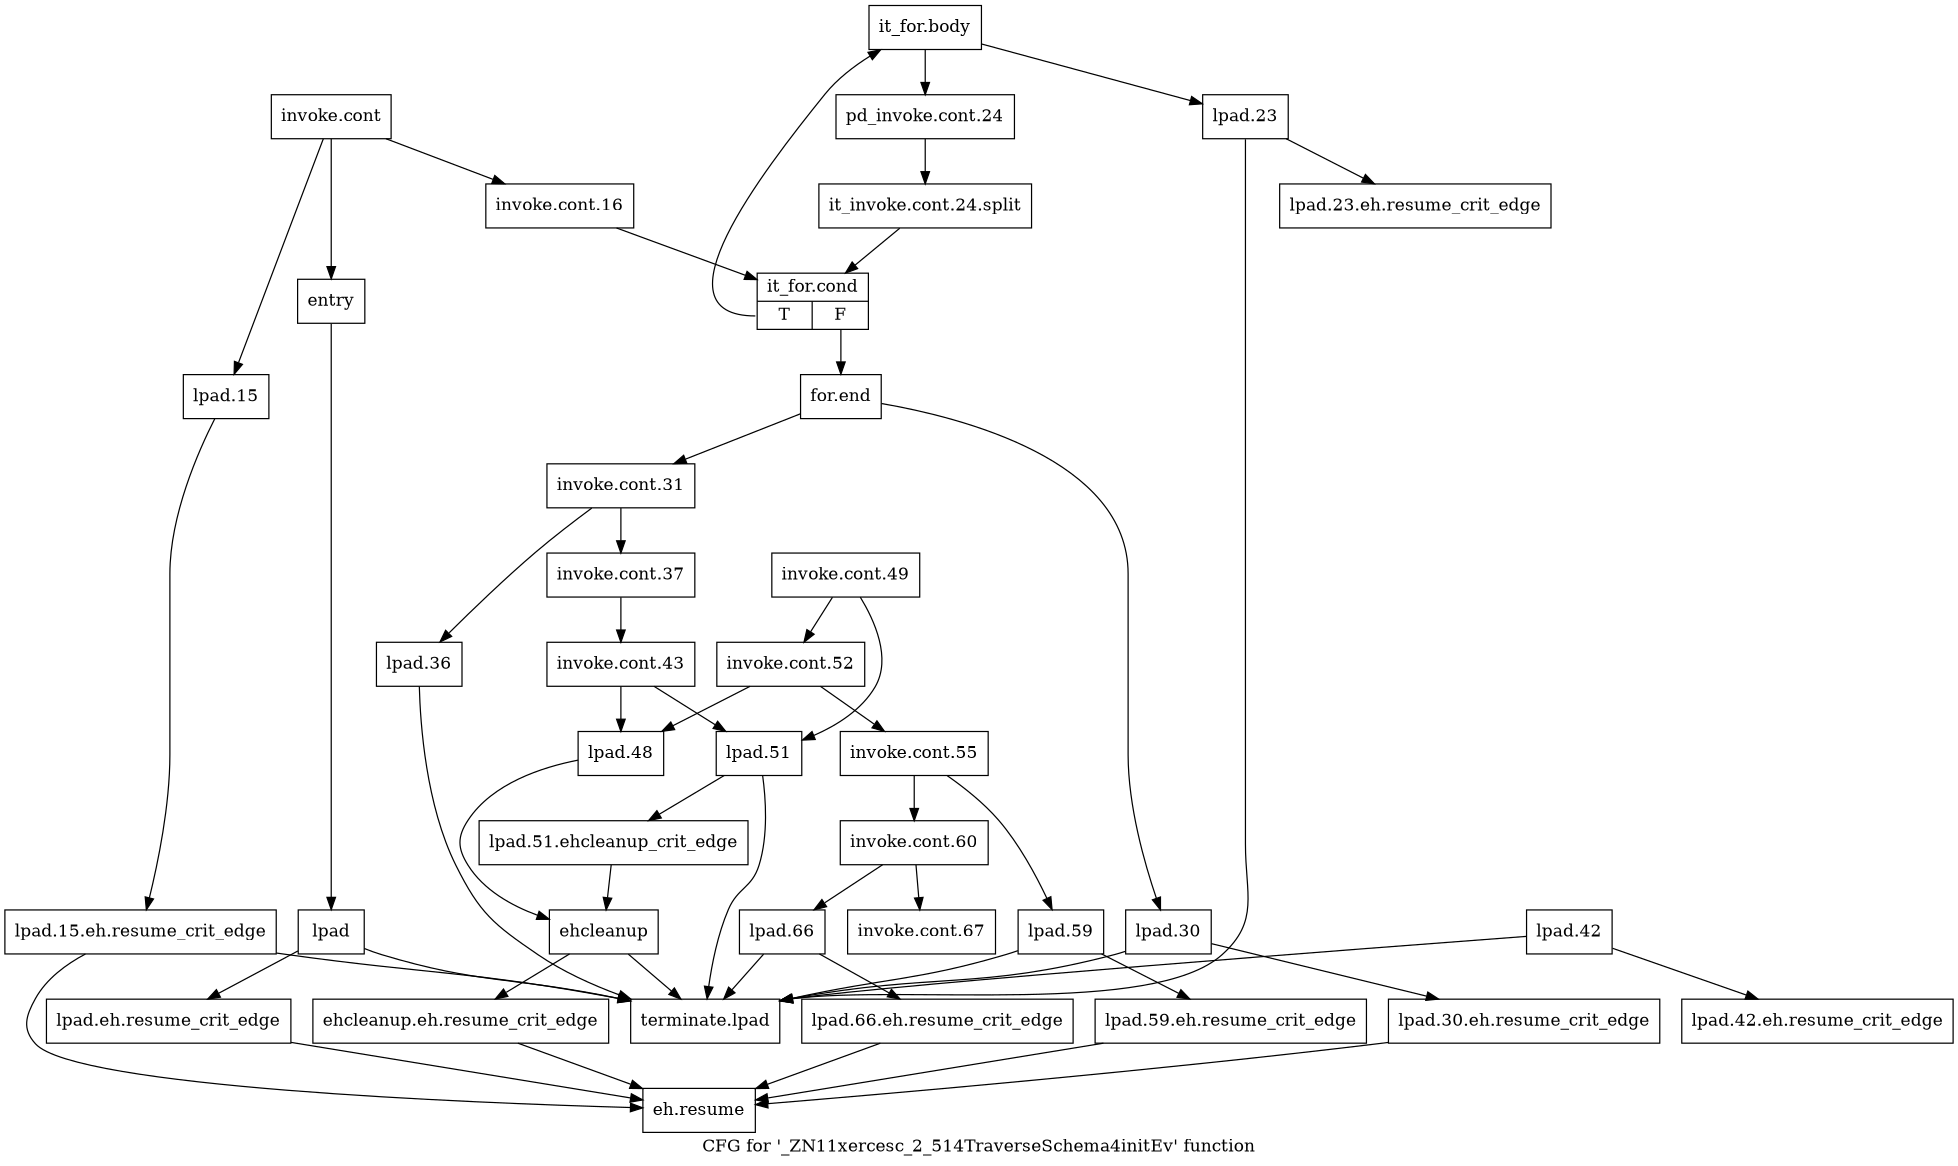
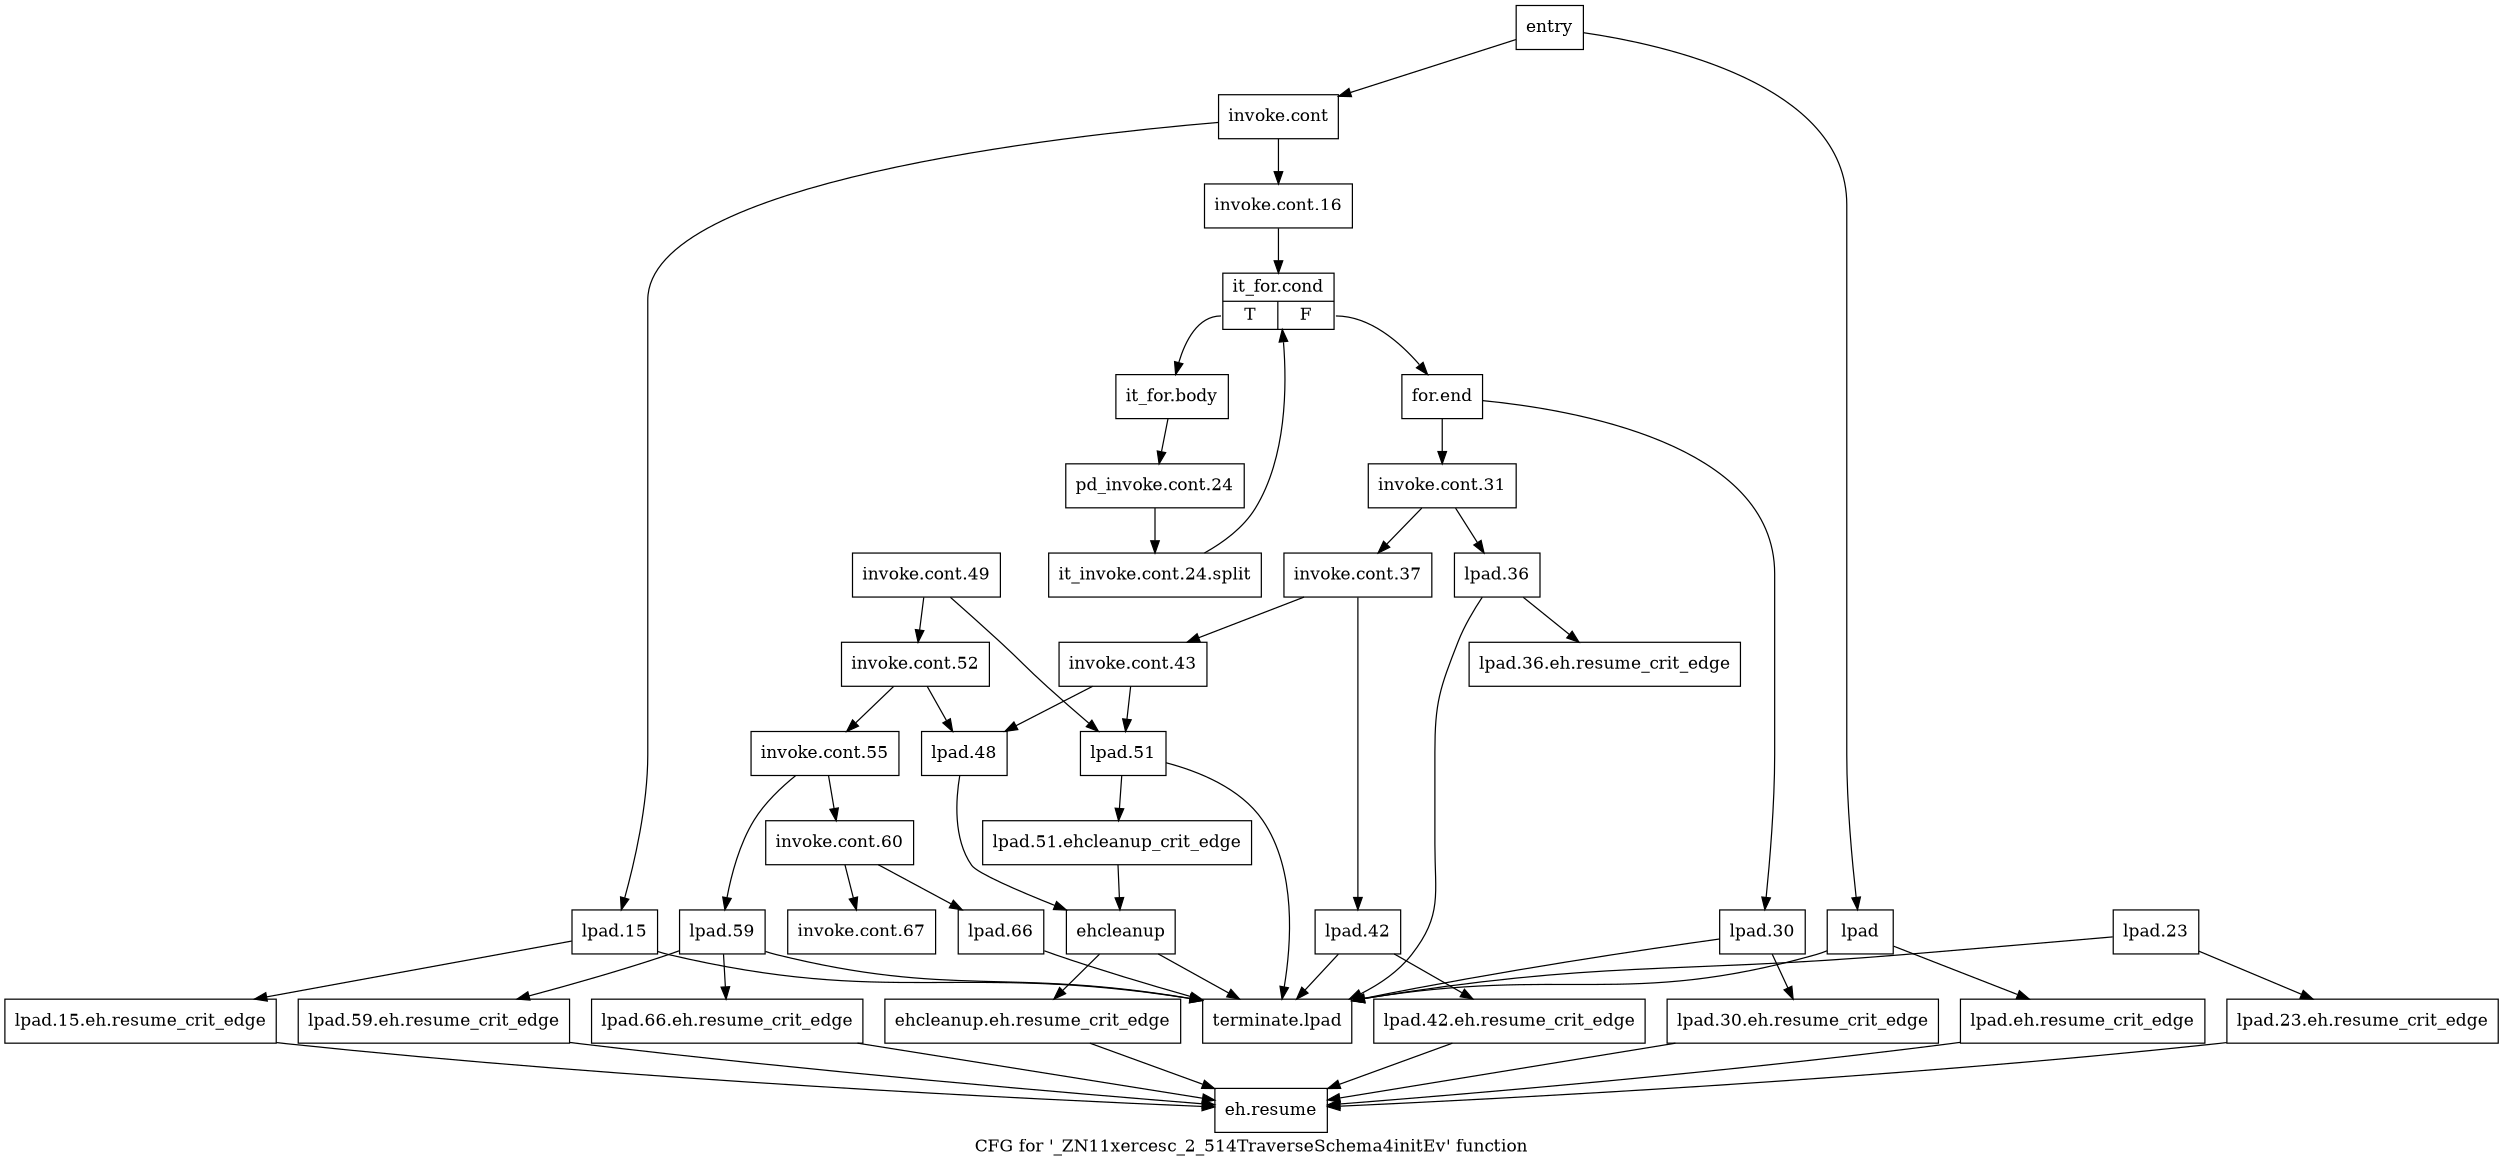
(1086, 72) -> none
(331, 202) -> (1433, 66)
none -> (1605, 664)
none -> (1358, 747)
(405, 969) -> (883, 982)
(854, 974) -> (725, 974)
none -> (1396, 1064)
none -> (1784, 1081)
